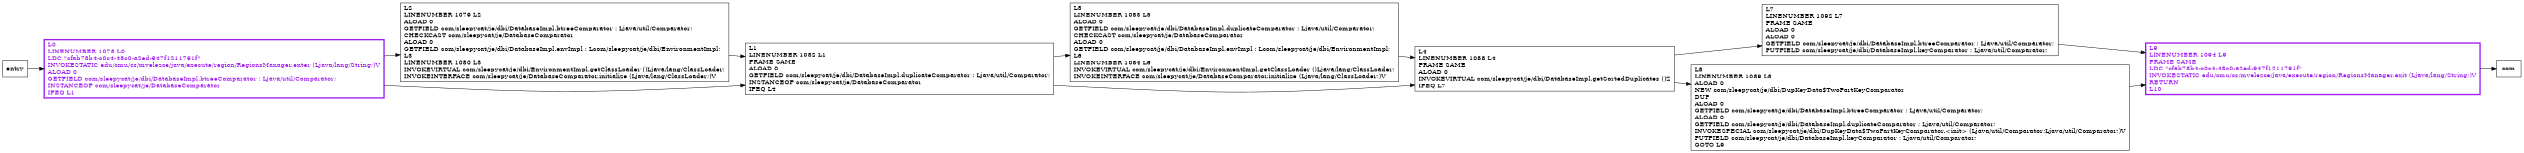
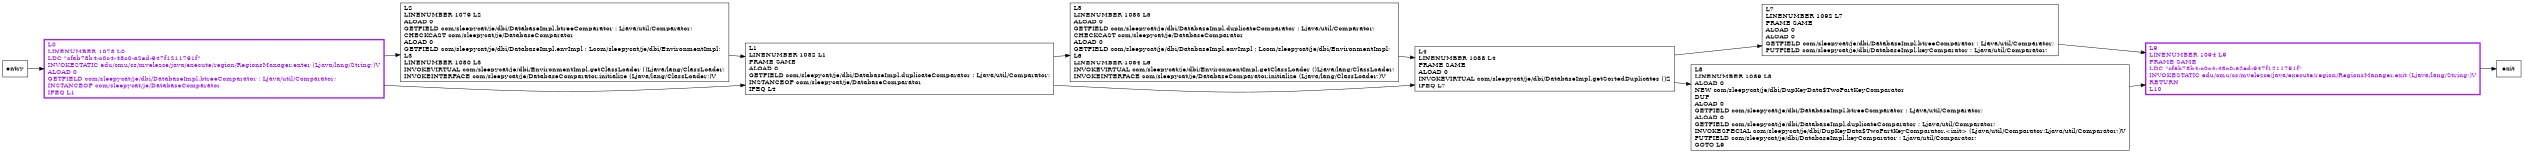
(2509, 69) -> (2509, 69)
